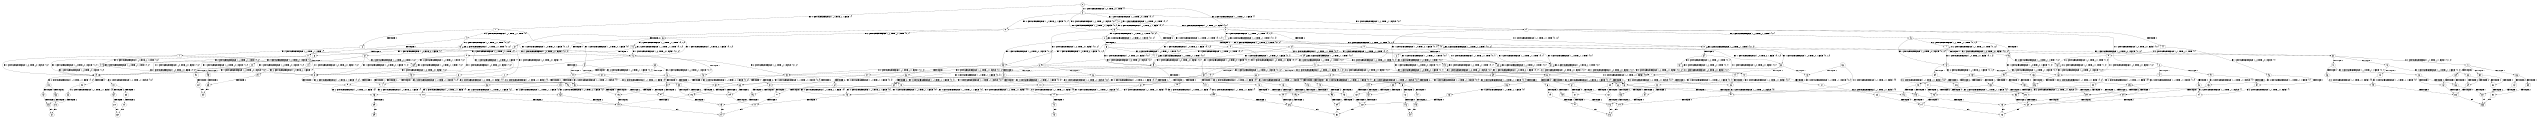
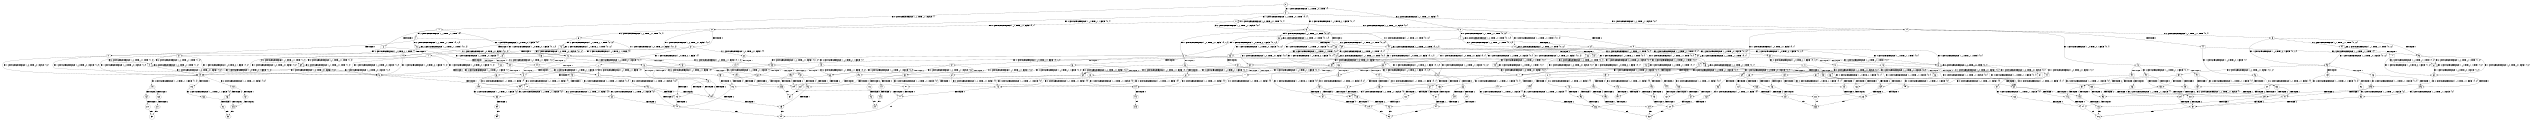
none -> (623, 50)
